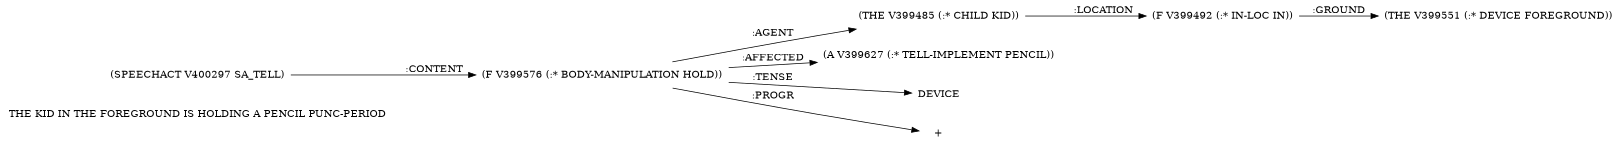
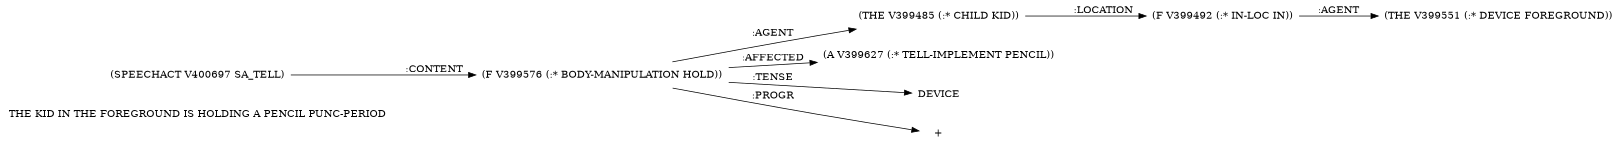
(1339, 11) -> (1339, 11)
(198, 75) -> (198, 75)
